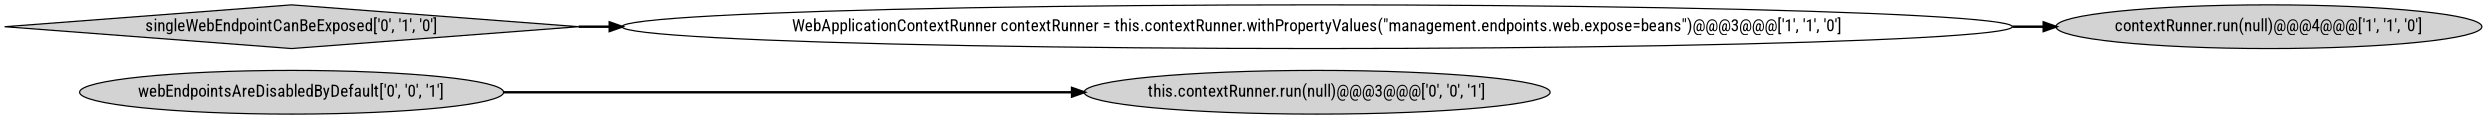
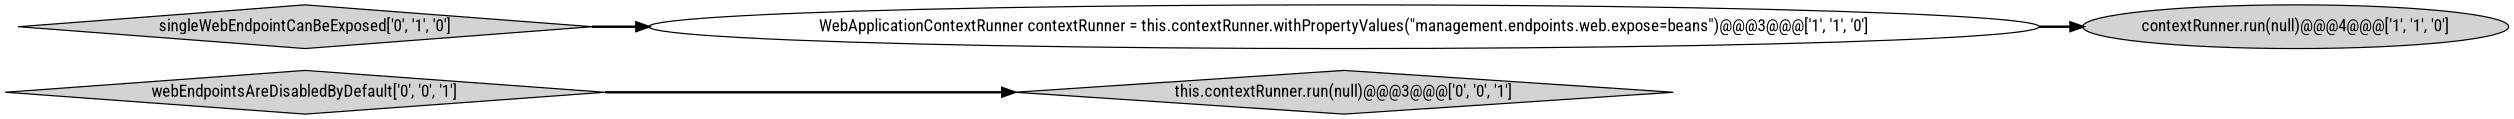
(292, 92) -> (305, 92)
(1317, 92) -> (1344, 92)
